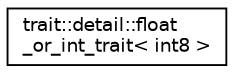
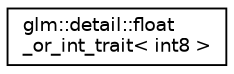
(117, 37) -> (117, 37)
